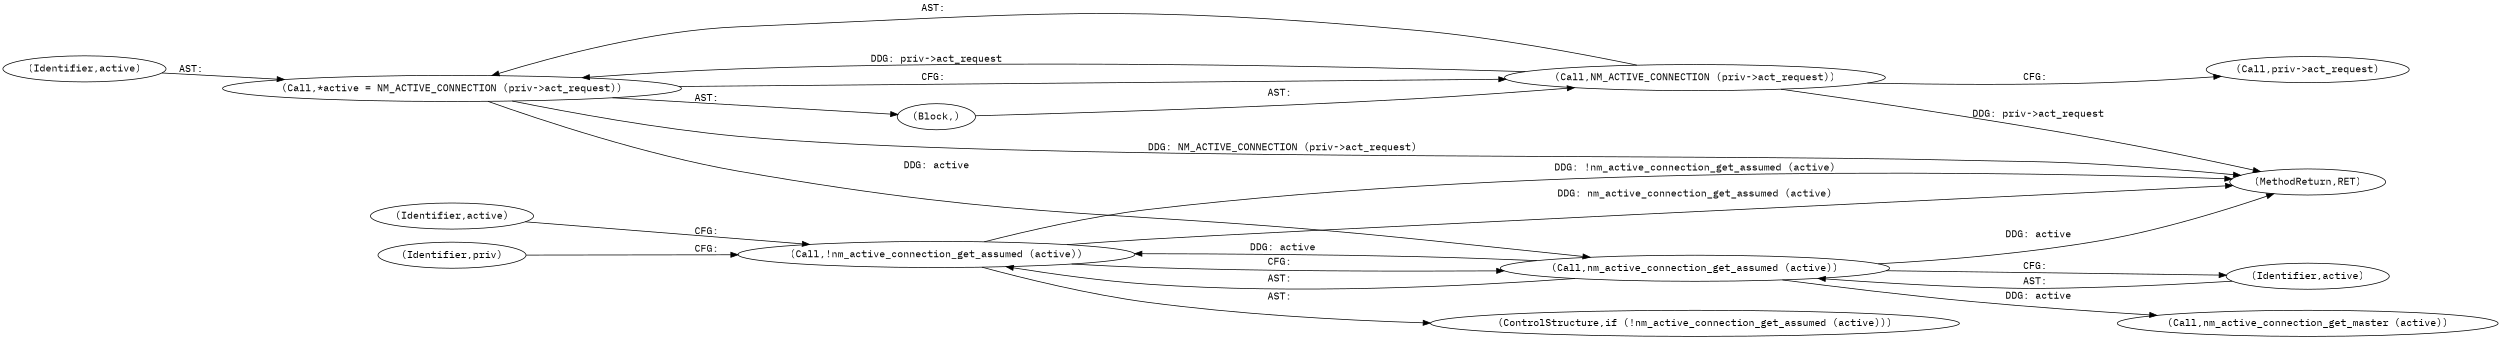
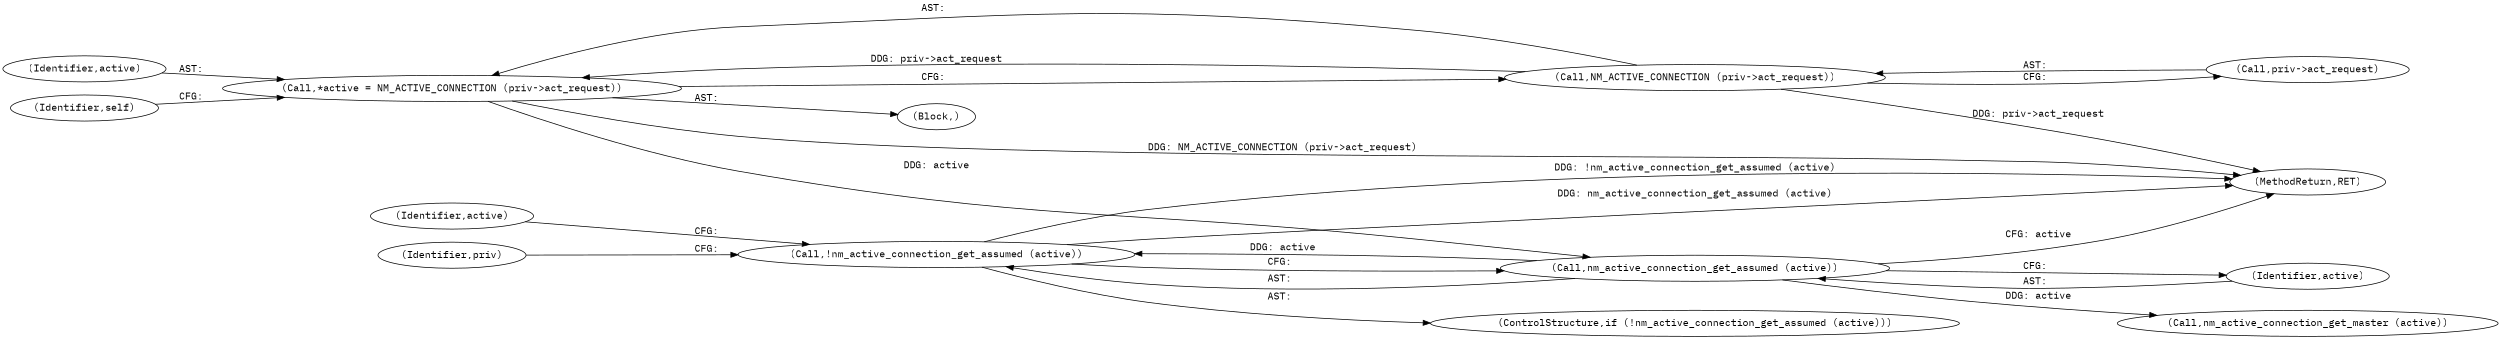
(1271, 106) -> (2045, 71)
none -> (84, 108)
(2038, 235) -> (2038, 235)
